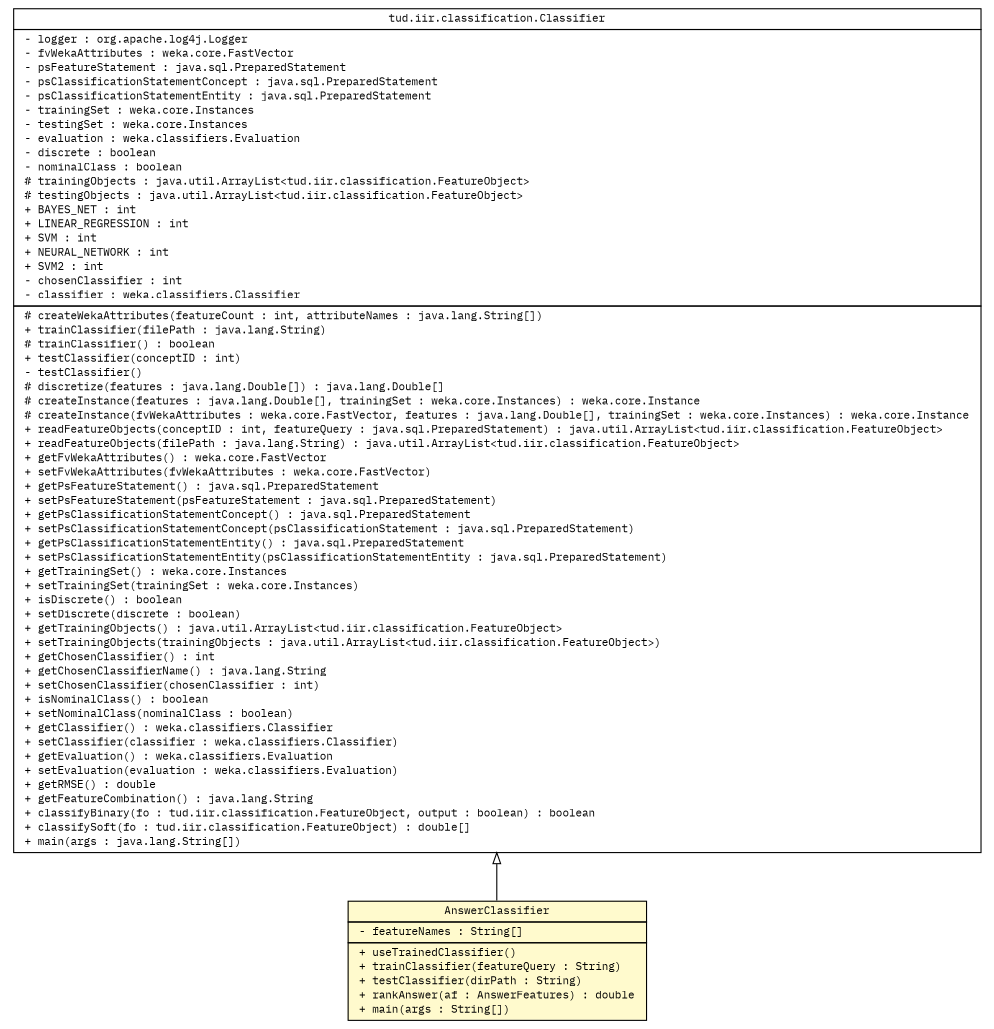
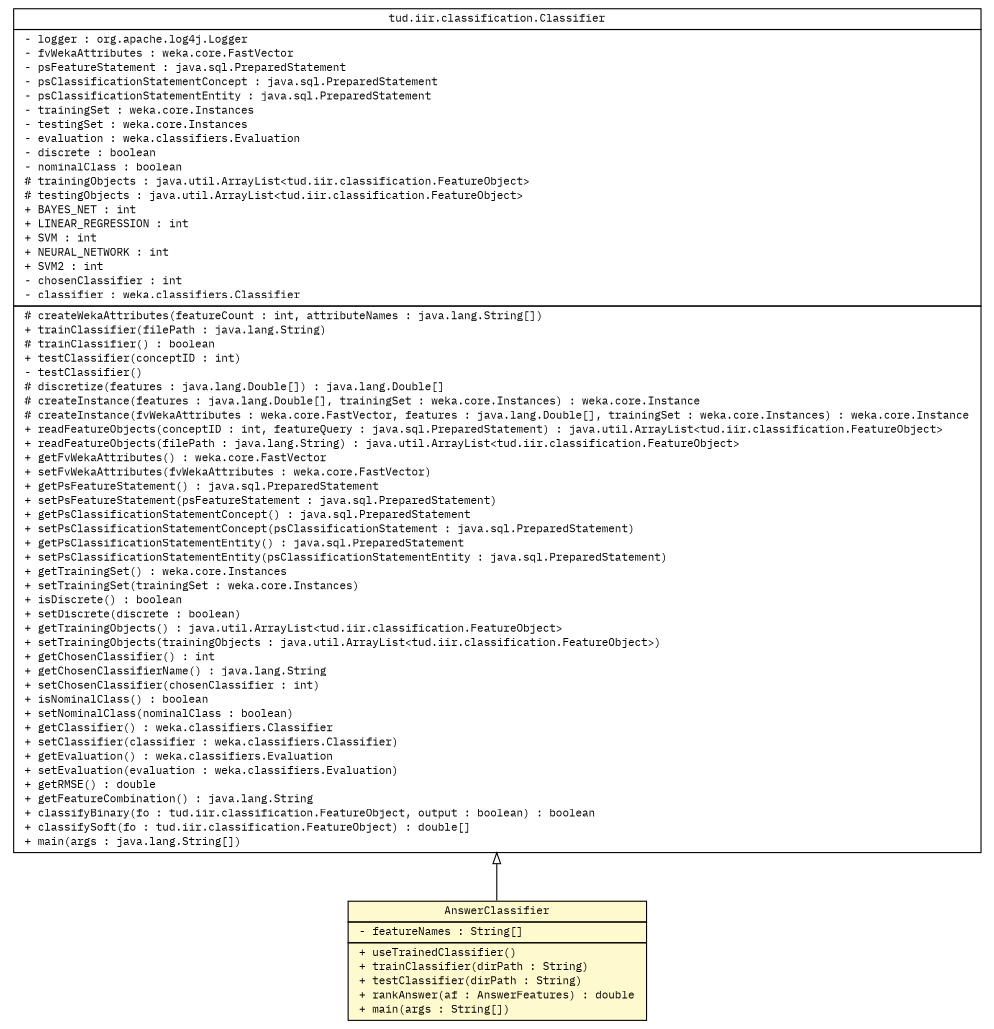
(491, 967) -> (474, 967)
